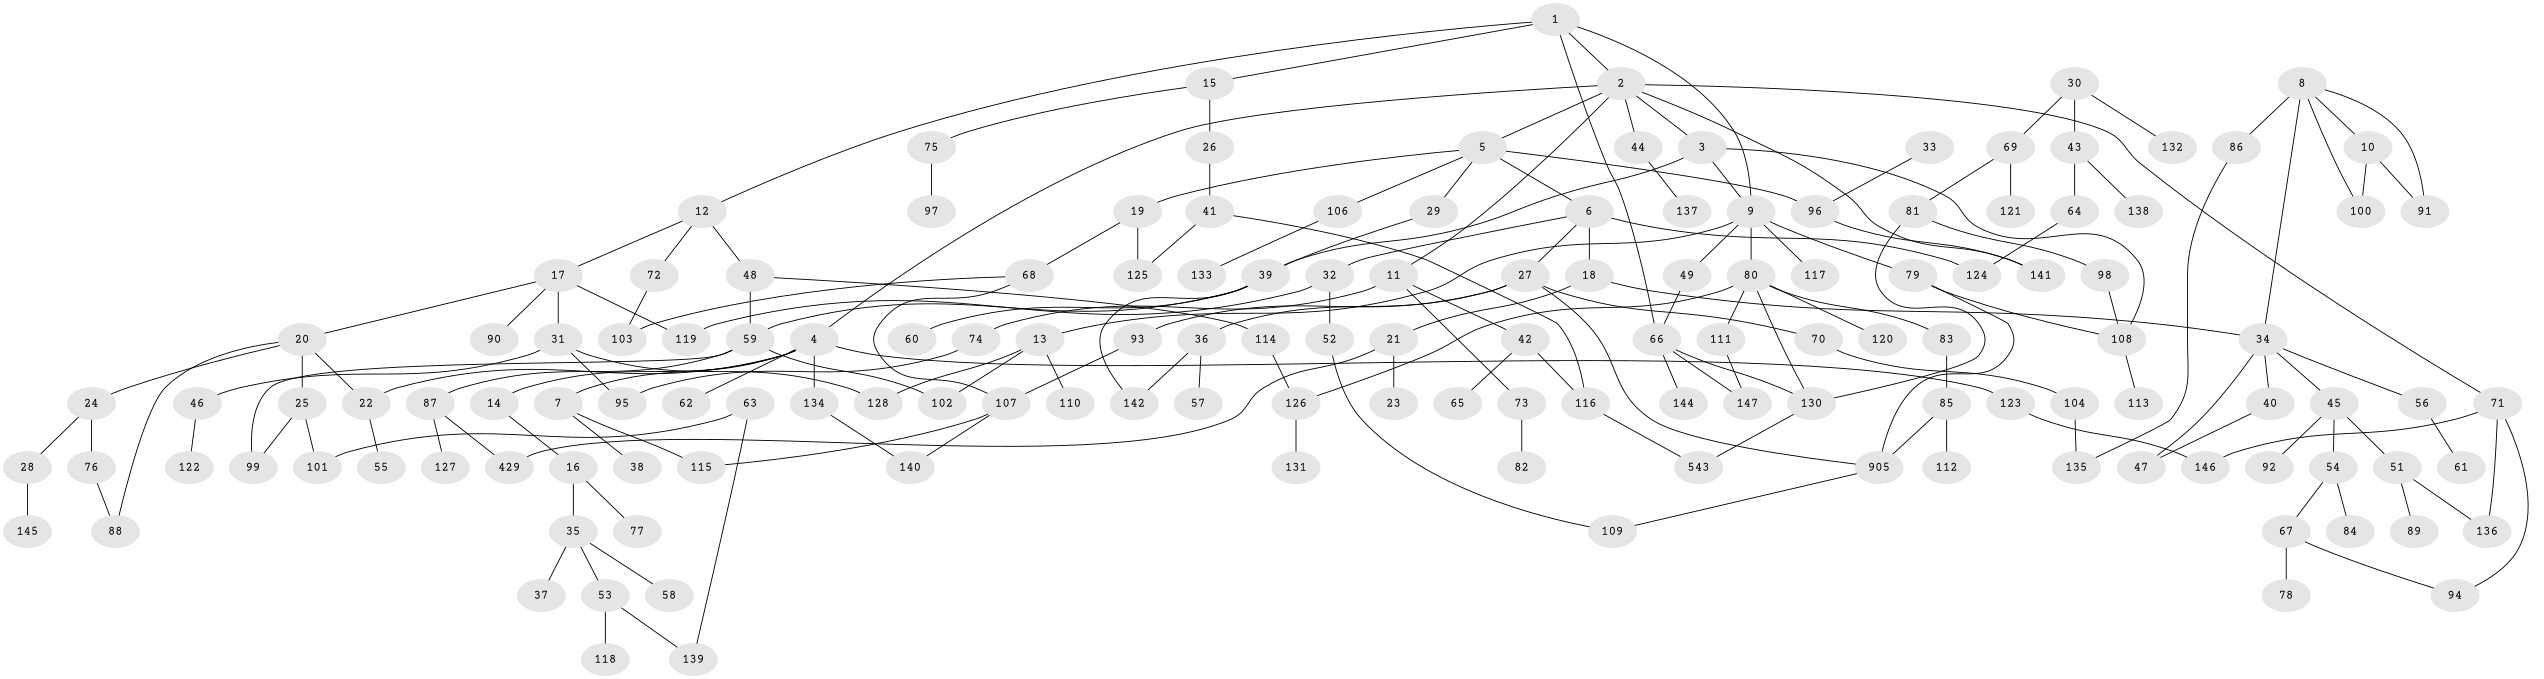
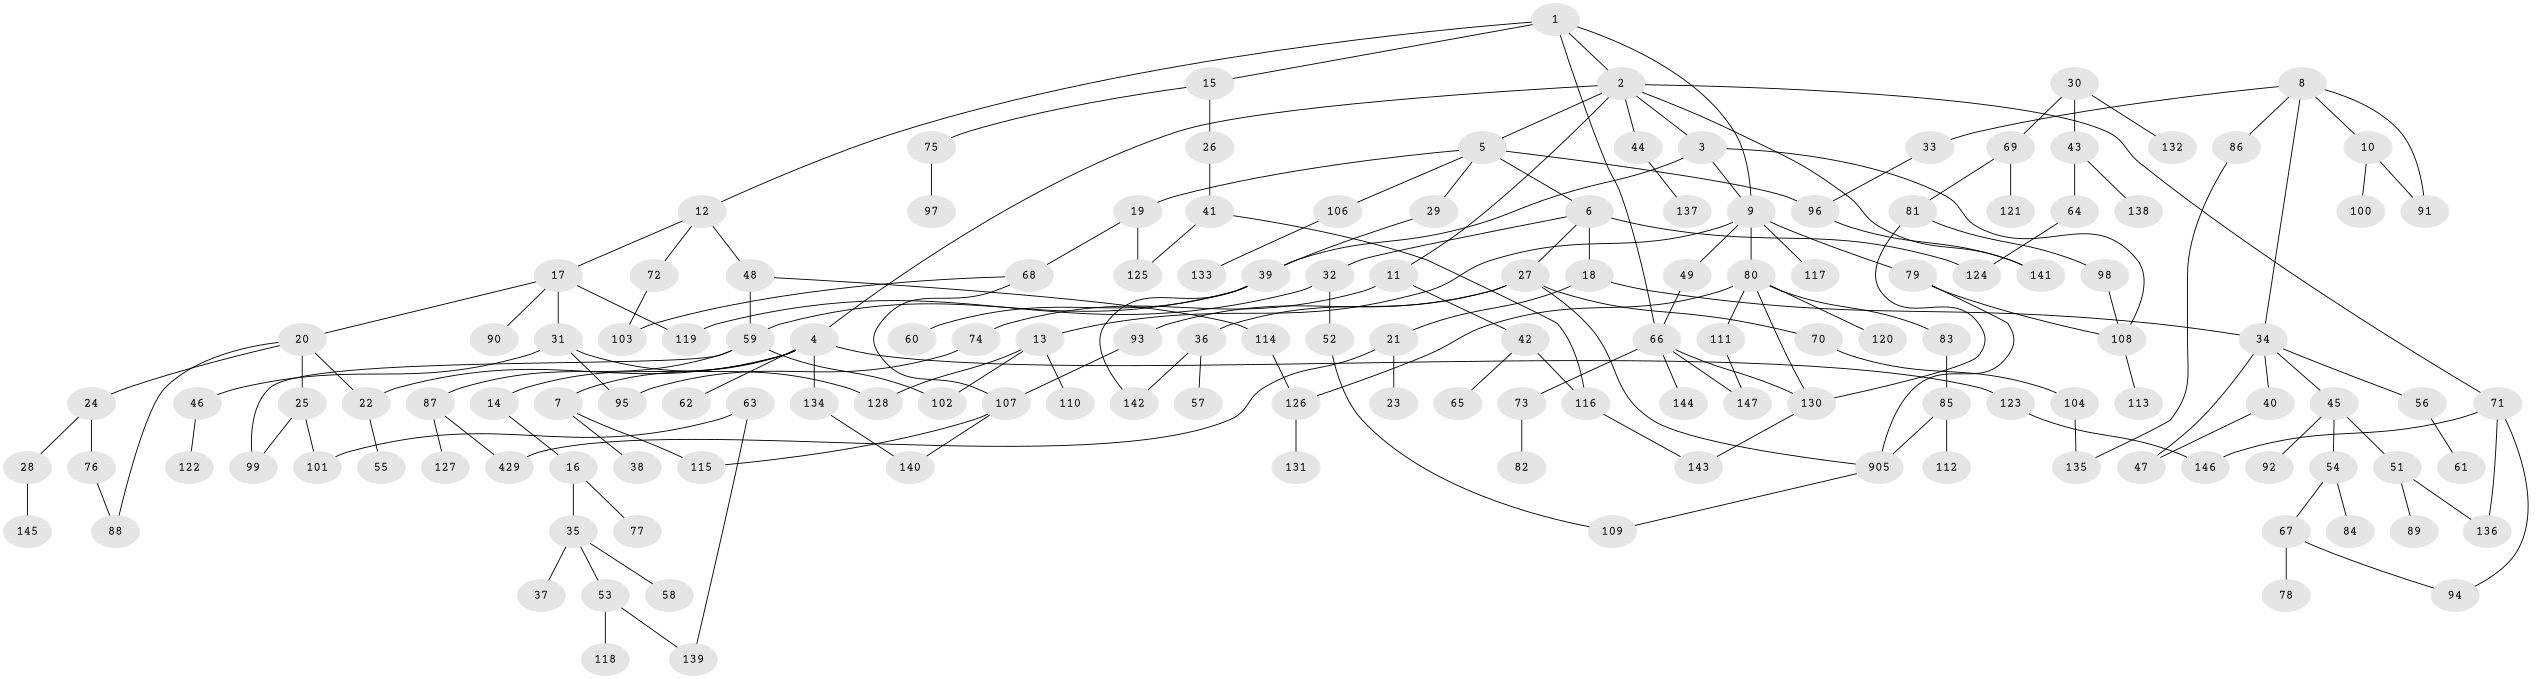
(2329, 148) -> (2122, 106)
(1453, 335) -> (1589, 371)
(1699, 468) -> (1699, 468)
